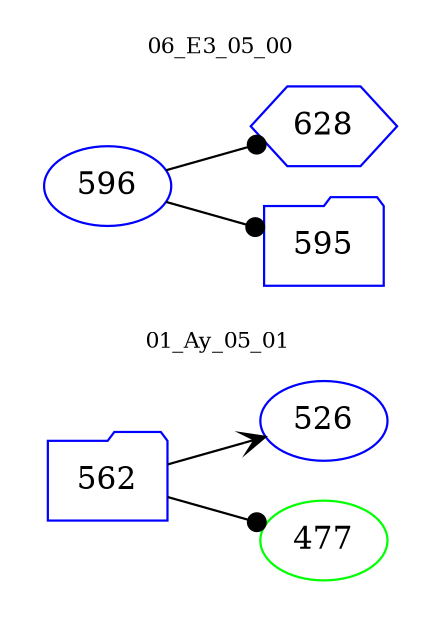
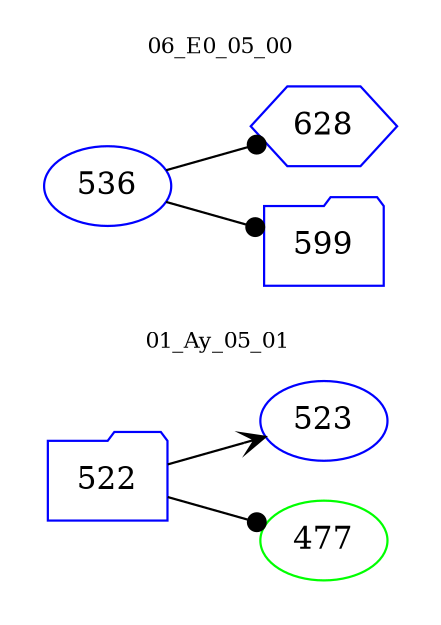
(221, 48) -> (221, 48)
(108, 186) -> (108, 186)
(324, 246) -> (324, 246)
(324, 421) -> (324, 421)
(108, 481) -> (108, 481)
